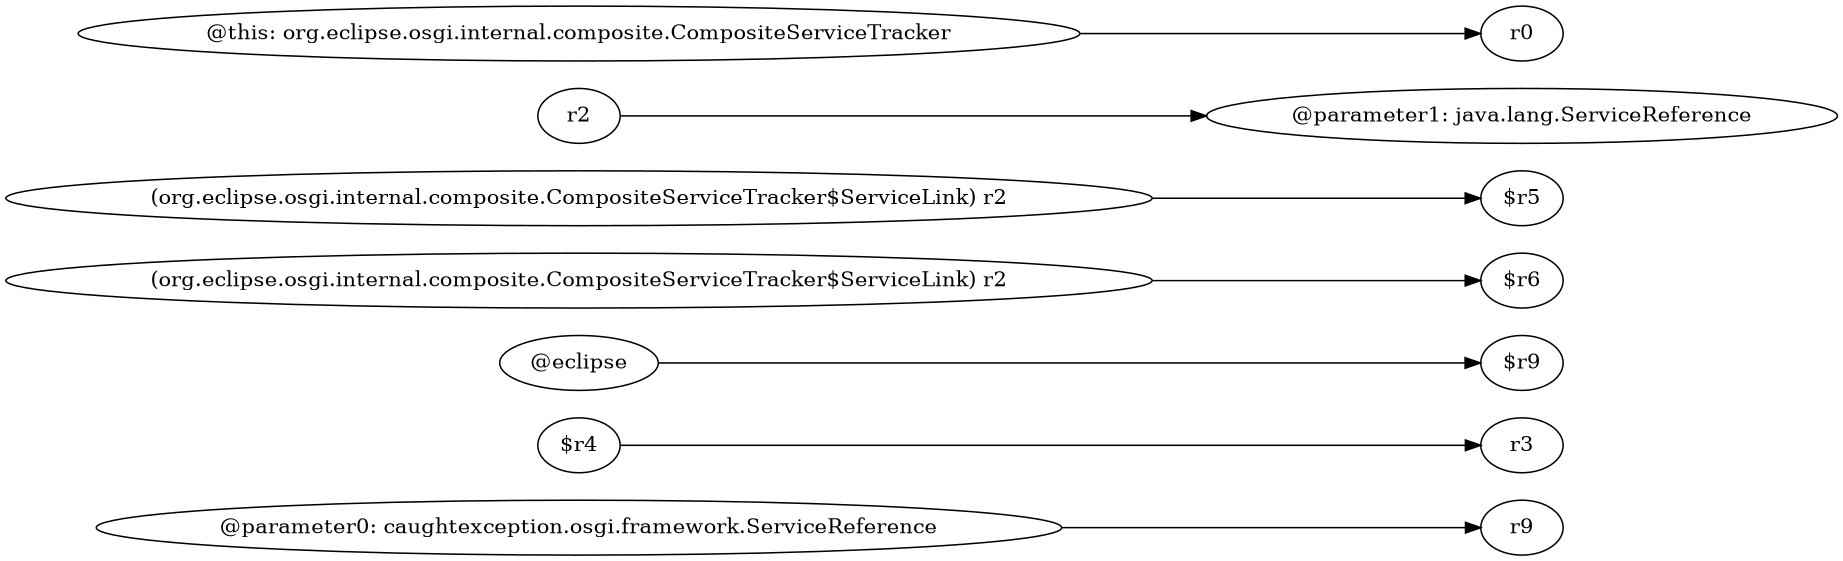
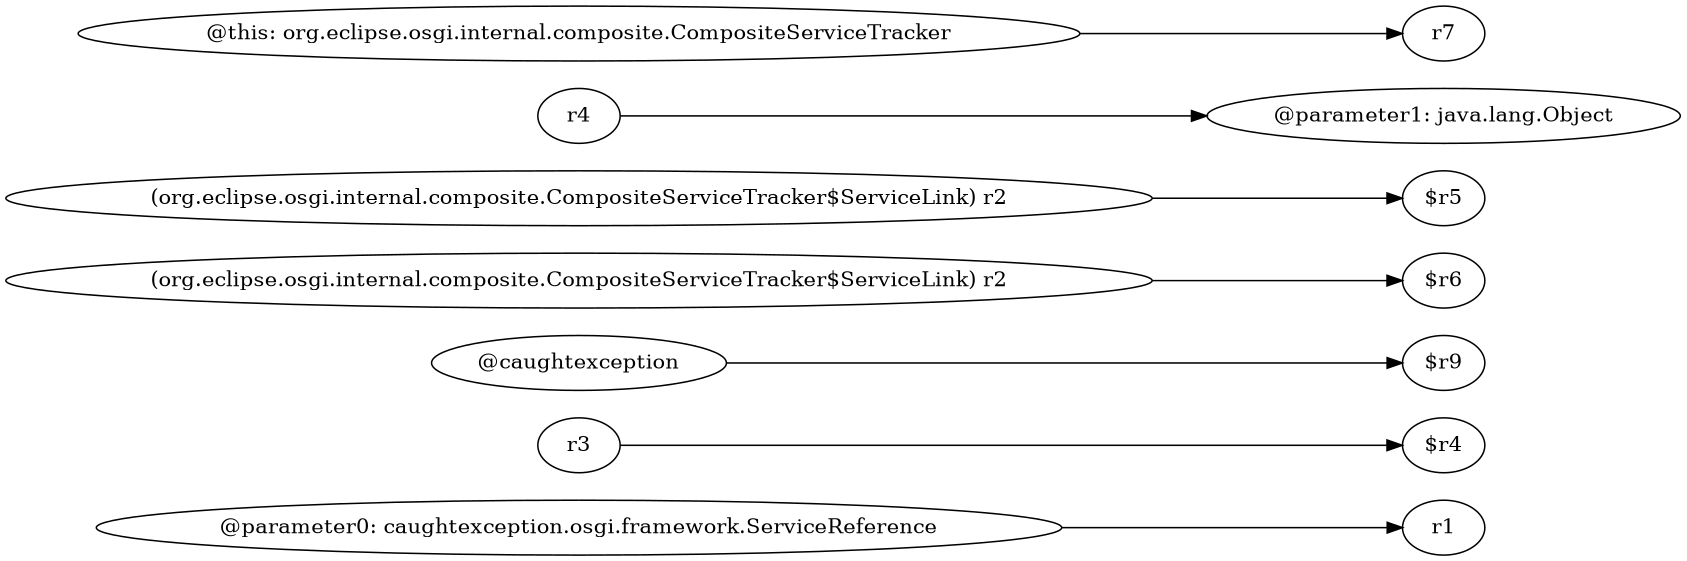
(1522, 34) -> (1444, 34)
(579, 116) -> (579, 116)
(1522, 116) -> (1444, 116)
(579, 363) -> (579, 363)
(1043, 445) -> (1004, 445)
(1522, 528) -> (1444, 528)
